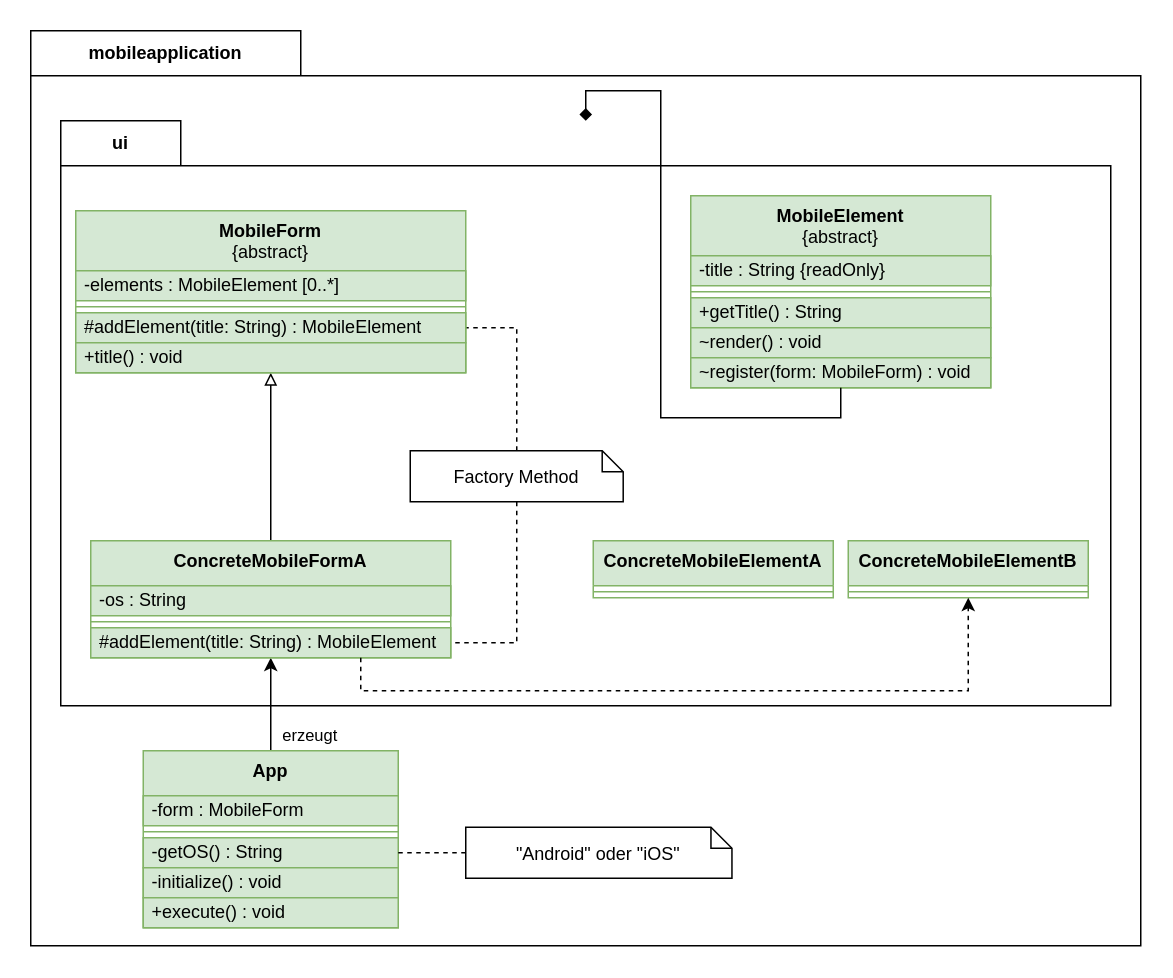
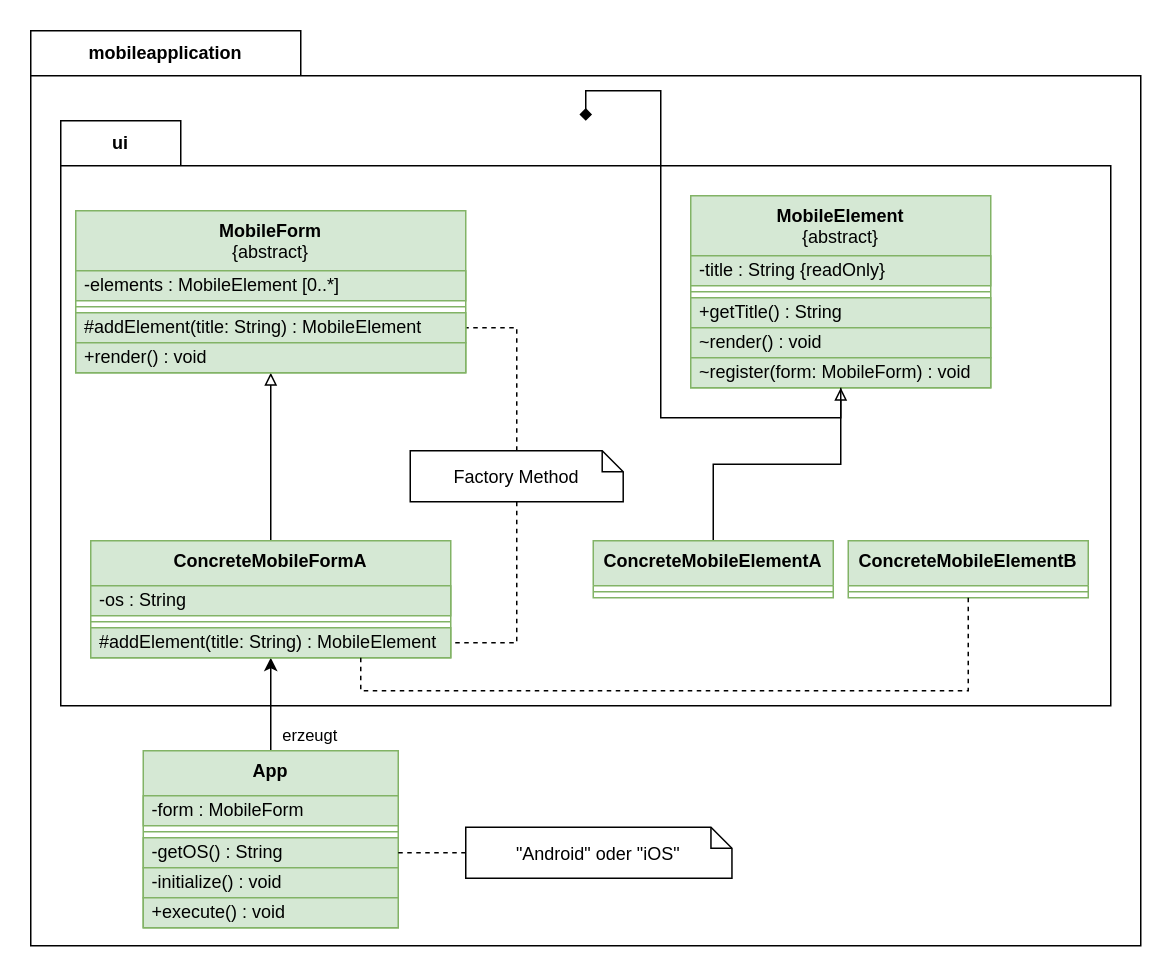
(146, 358) -> (156, 358)
none -> (761, 464)
(968, 609) -> (968, 605)
